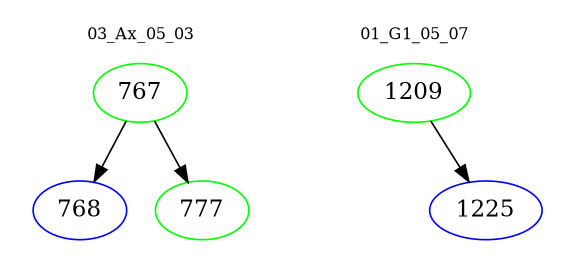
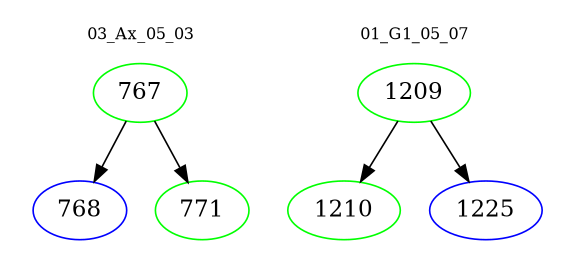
(202, 210) -> (202, 210)
none -> (344, 210)
